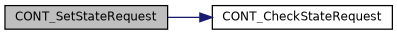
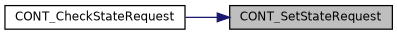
(184, 17) -> (201, 17)
